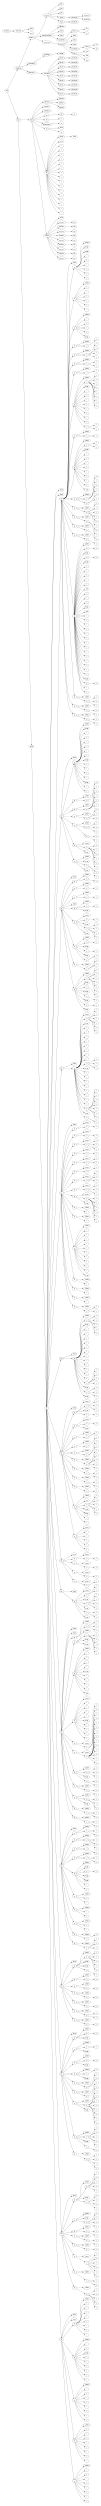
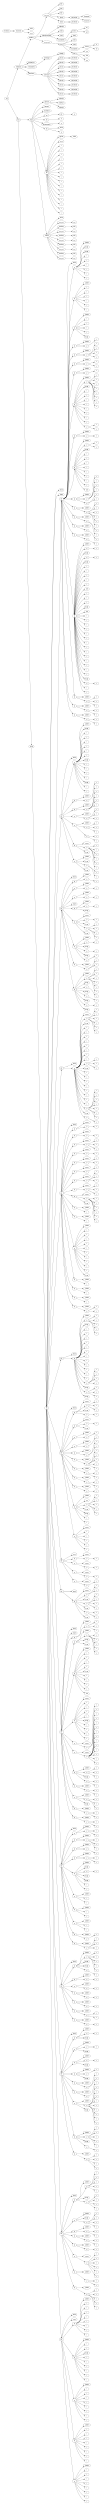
none -> (31, 62)
